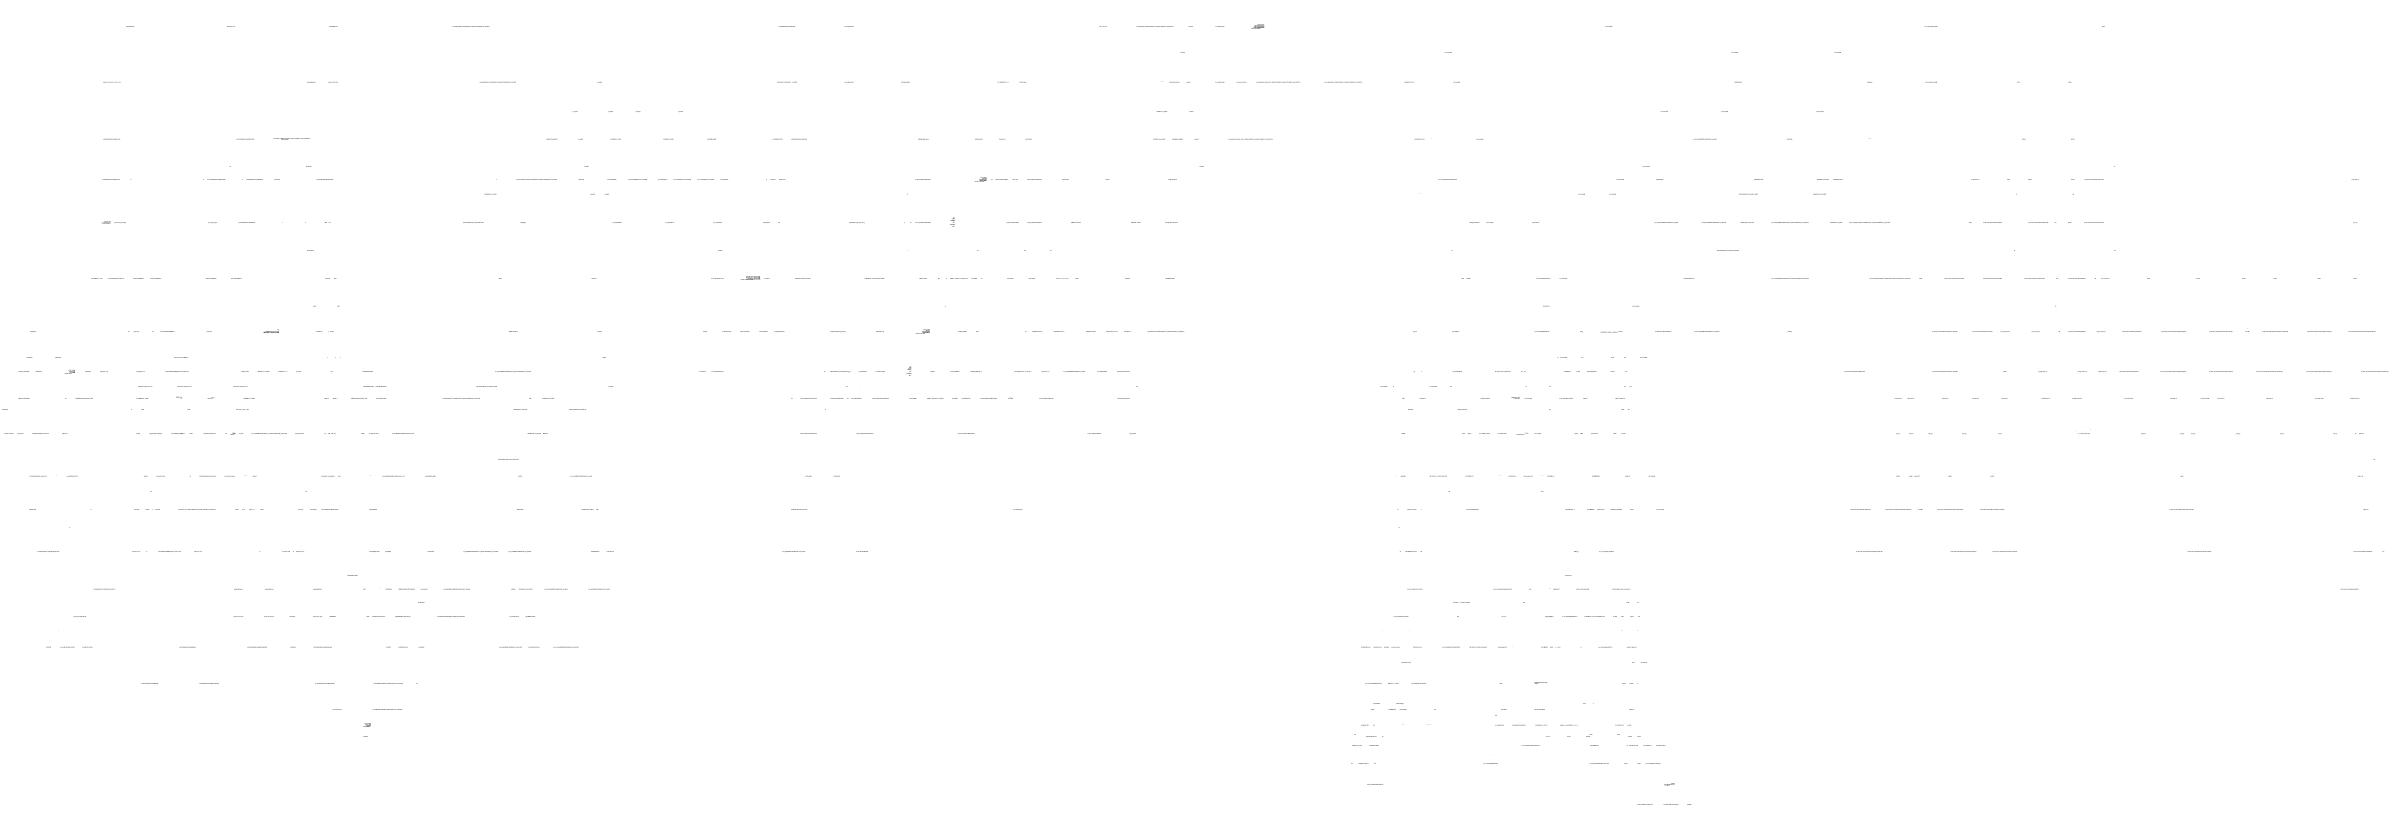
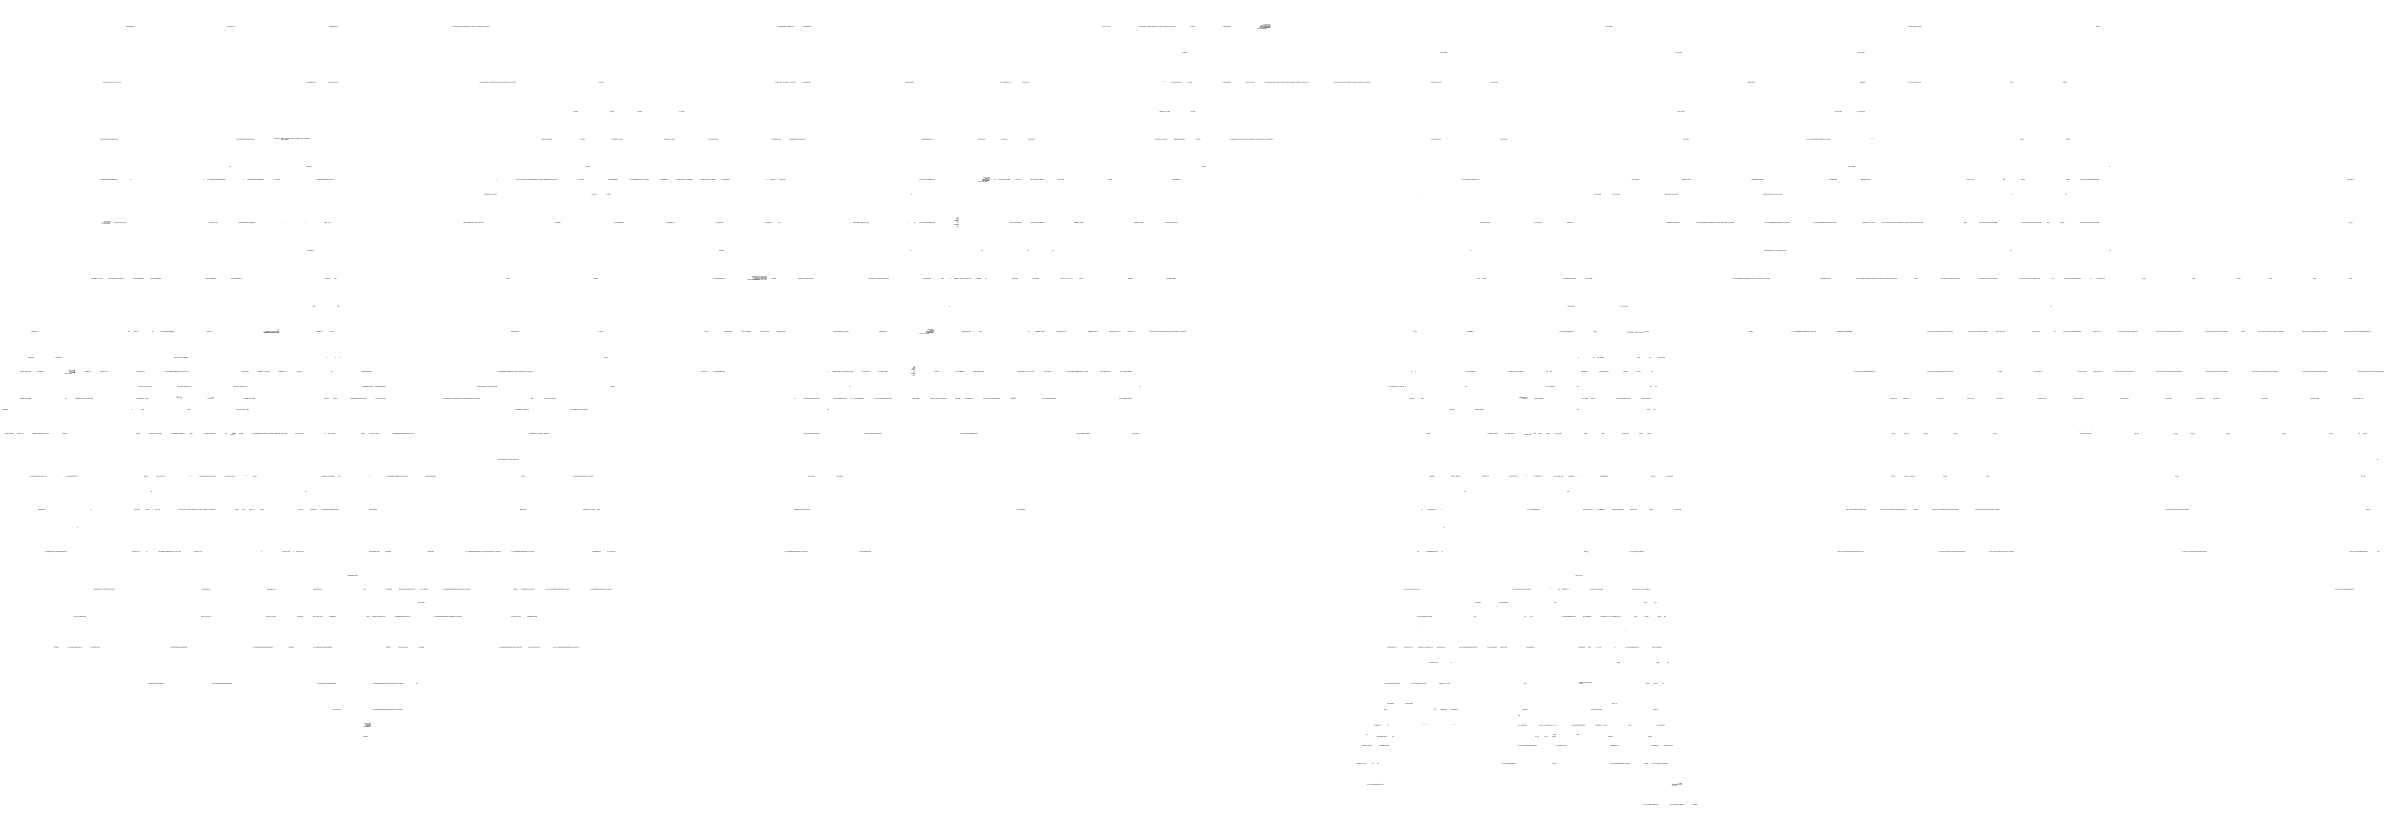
none -> (1545, 323)
